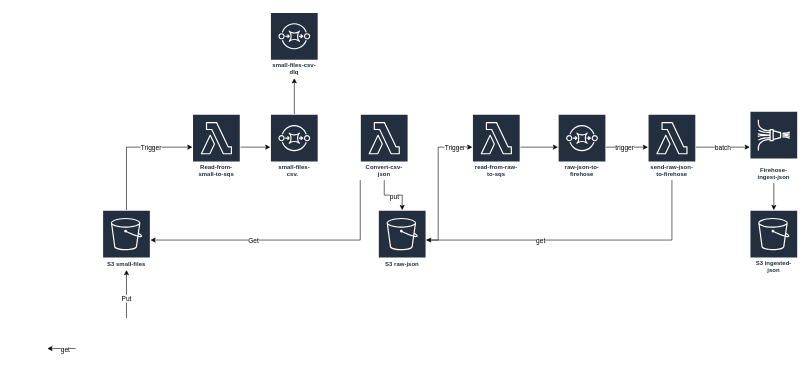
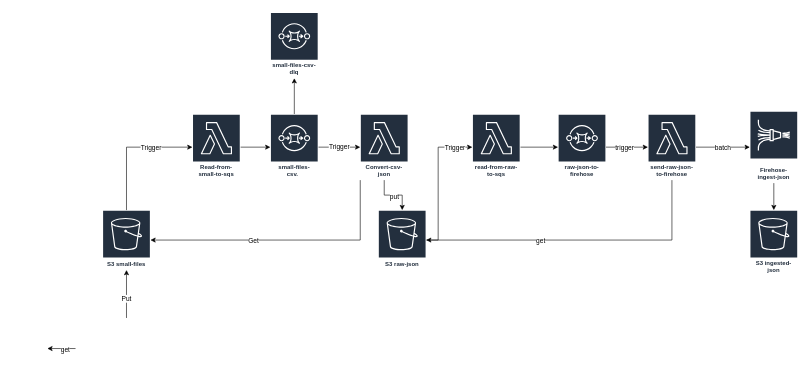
none -> (343, 147)
